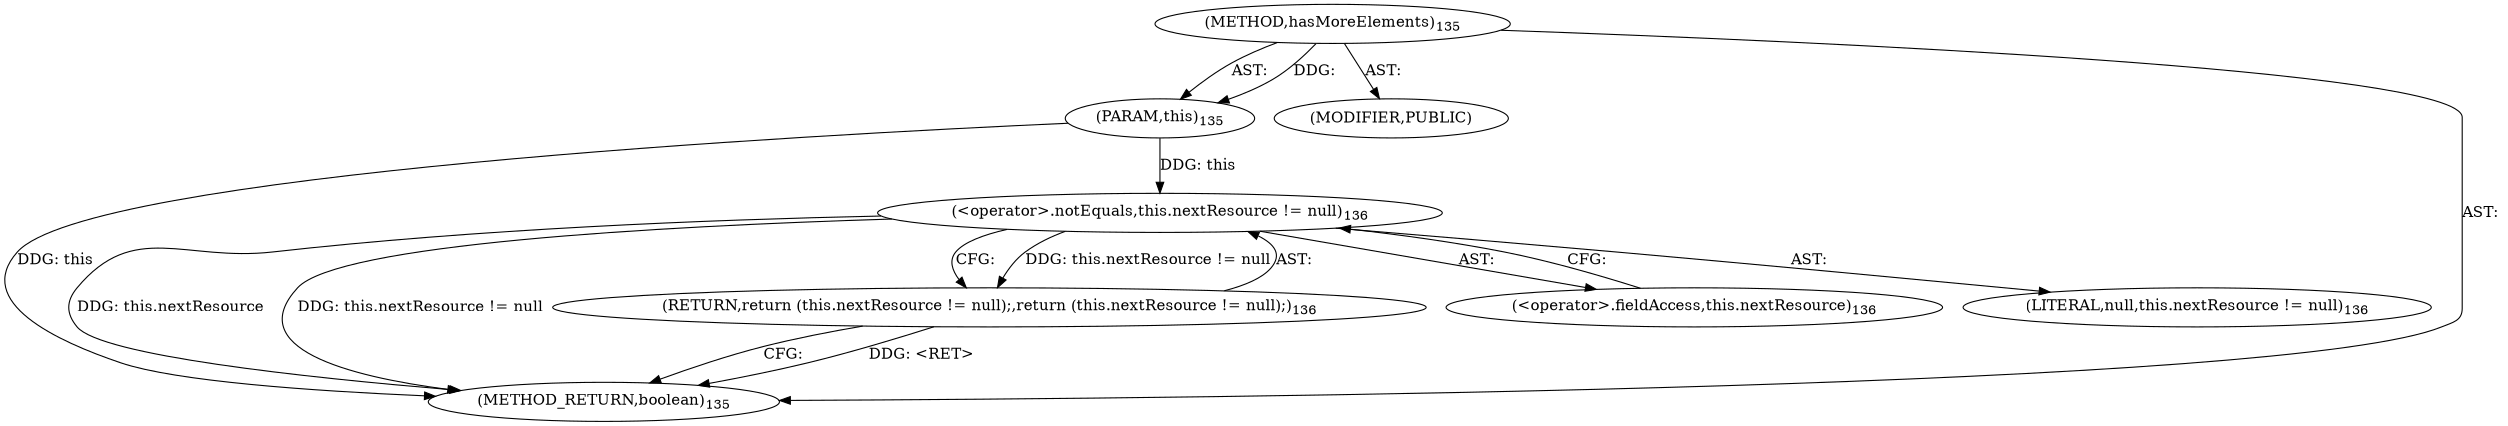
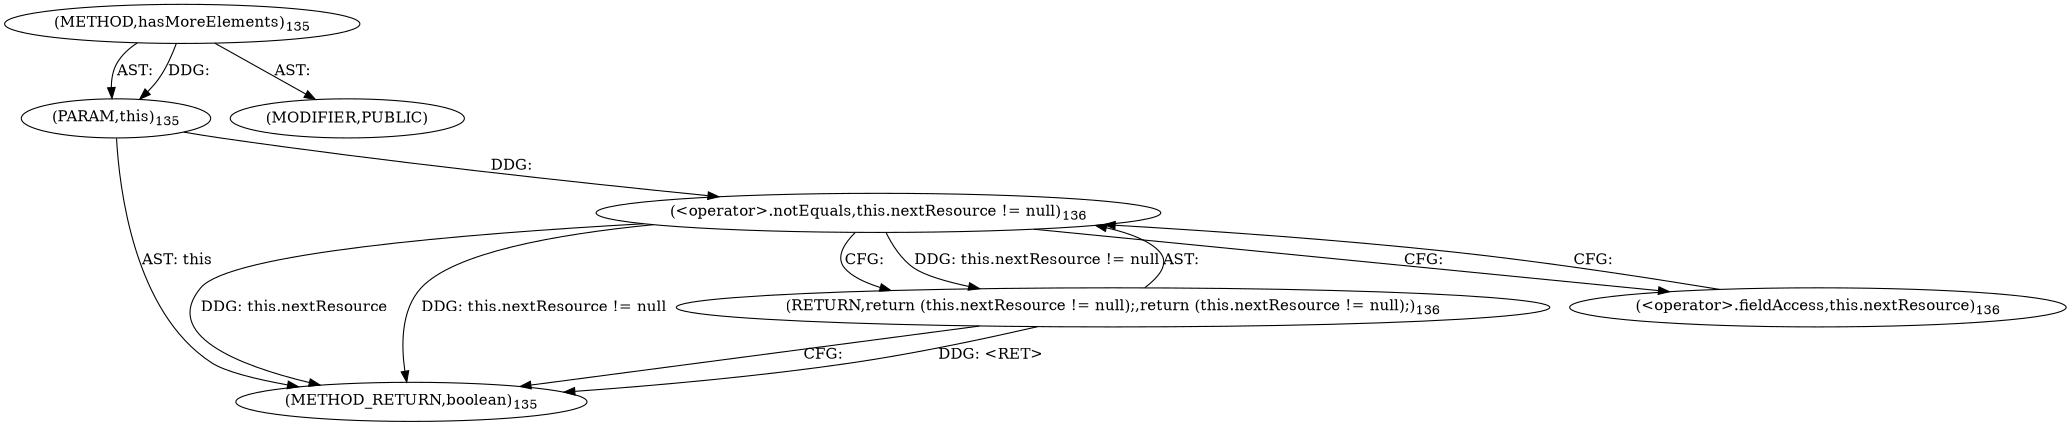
(1198, 166) -> (514, 166)
(55, 260) -> (177, 260)
(1479, 260) -> (1426, 260)
(2197, 307) -> none
(2212, 361) -> none
